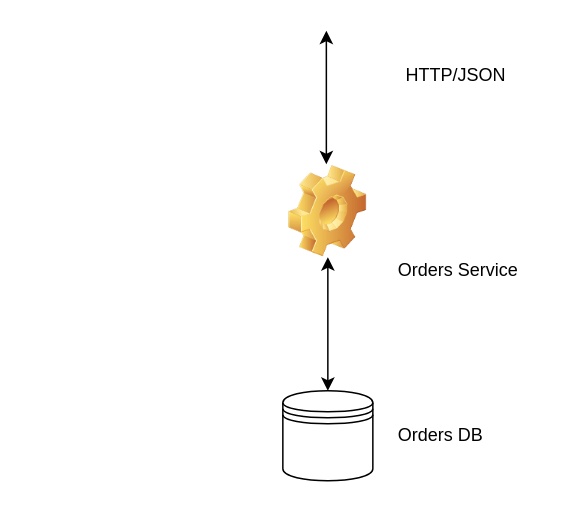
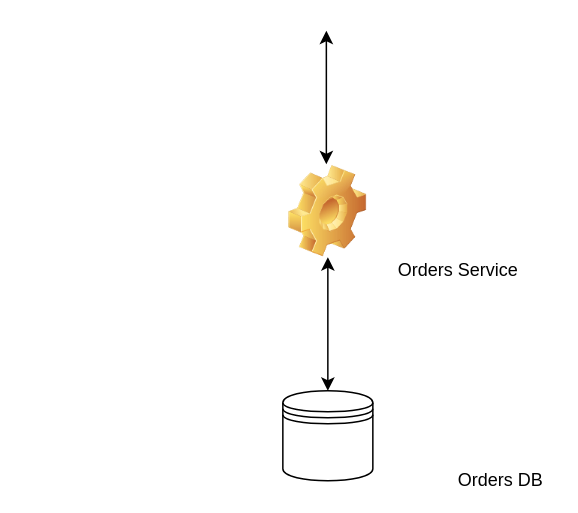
(455, 76) -> none
(448, 436) -> (508, 481)
